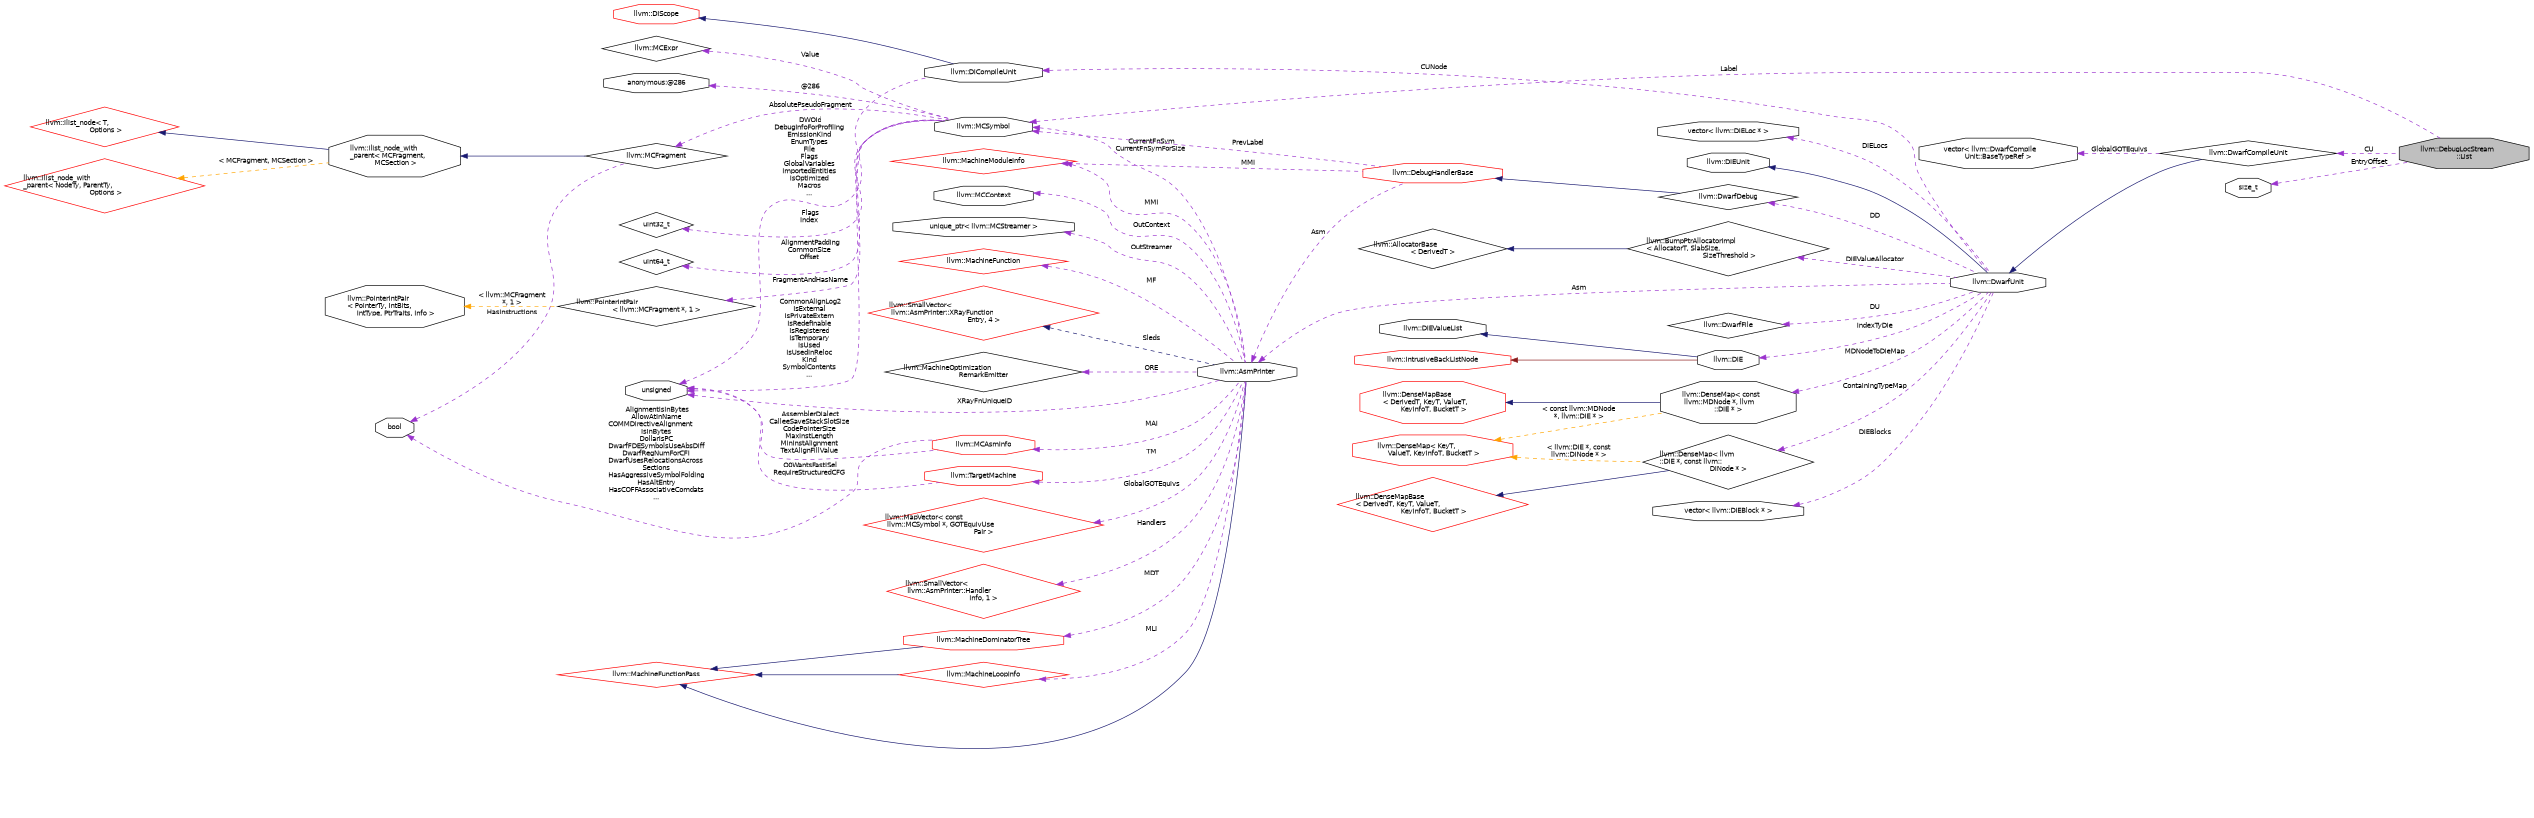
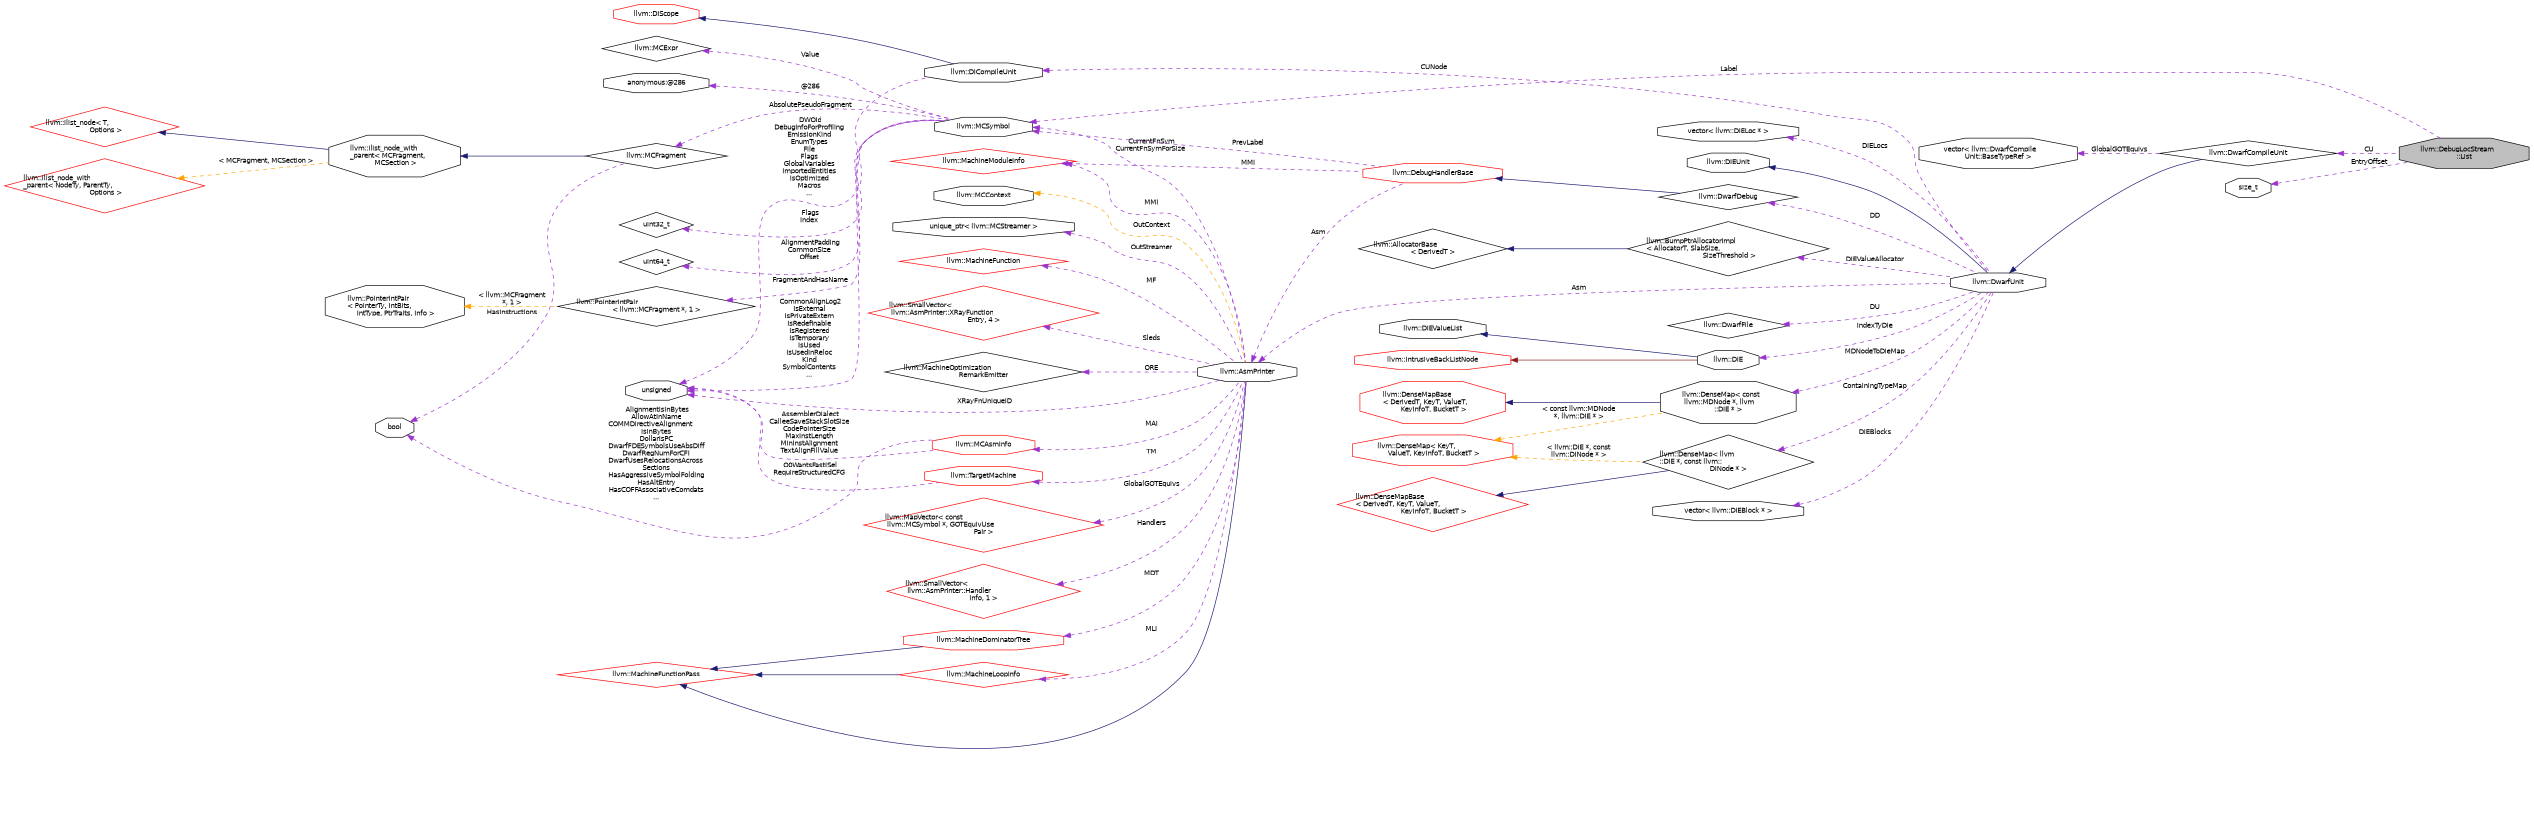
(1174, 238) -> (1174, 238)
(1132, 346) -> (1132, 346)
